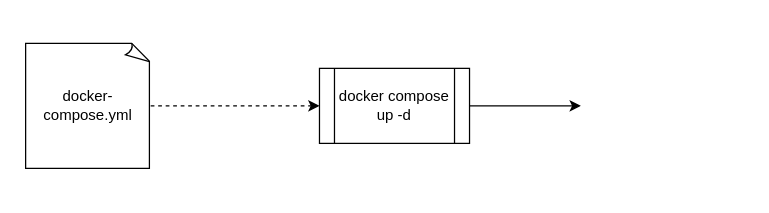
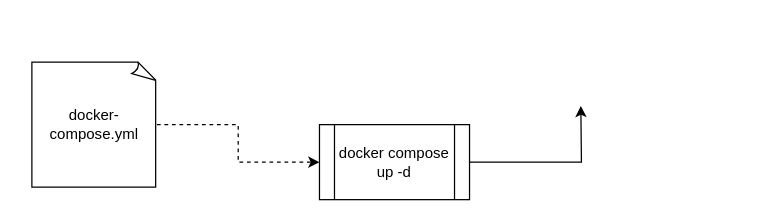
(88, 106) -> (94, 124)
(394, 106) -> (394, 162)
